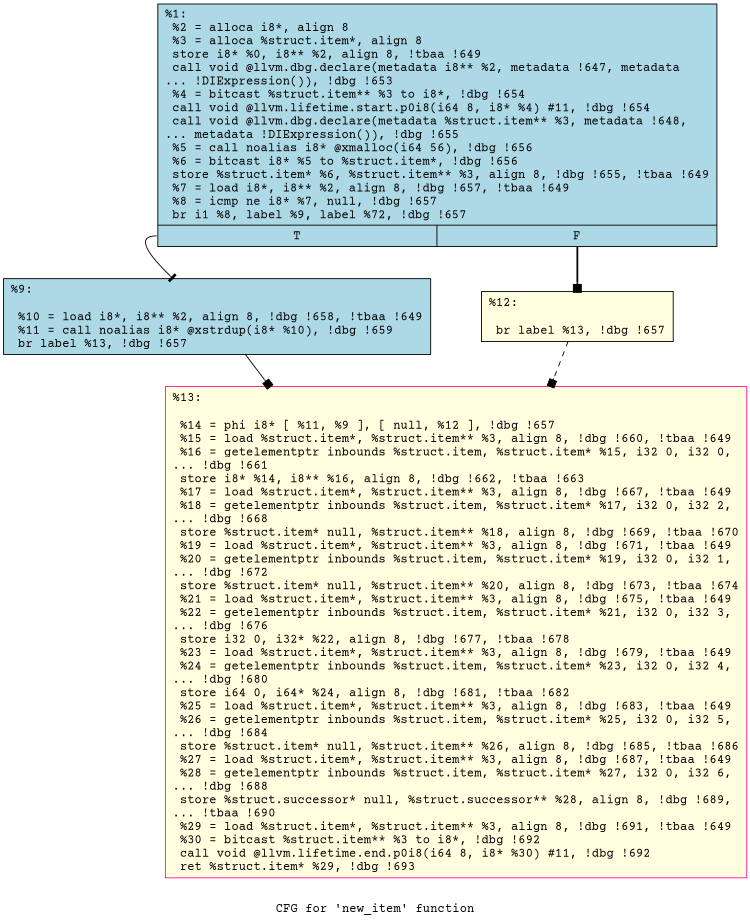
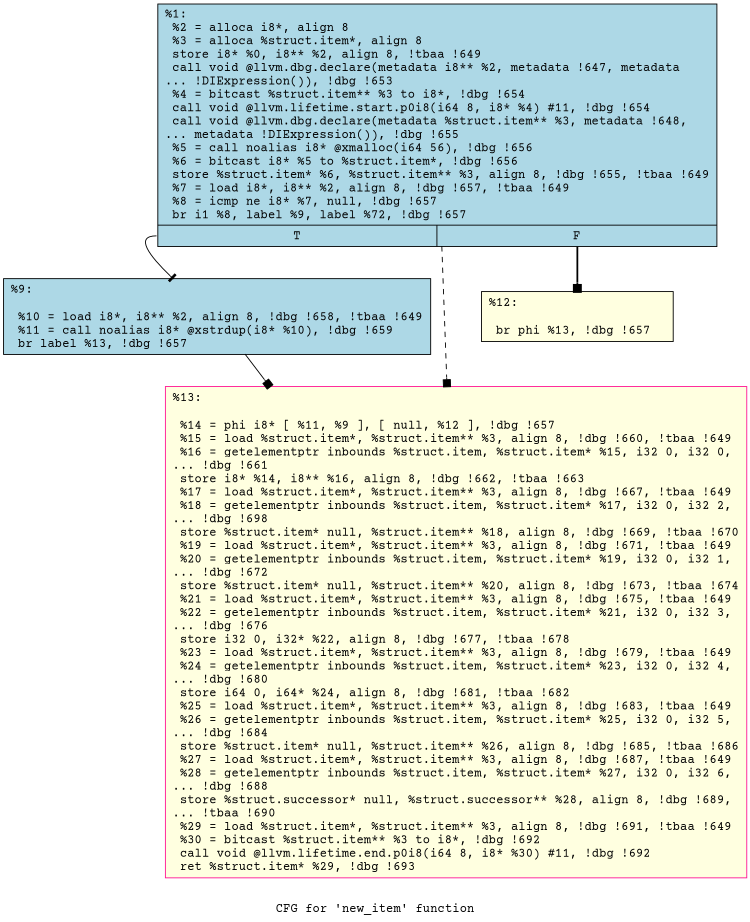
(577, 330) -> (570, 330)
(561, 360) -> (444, 312)
(221, 519) -> (221, 519)
